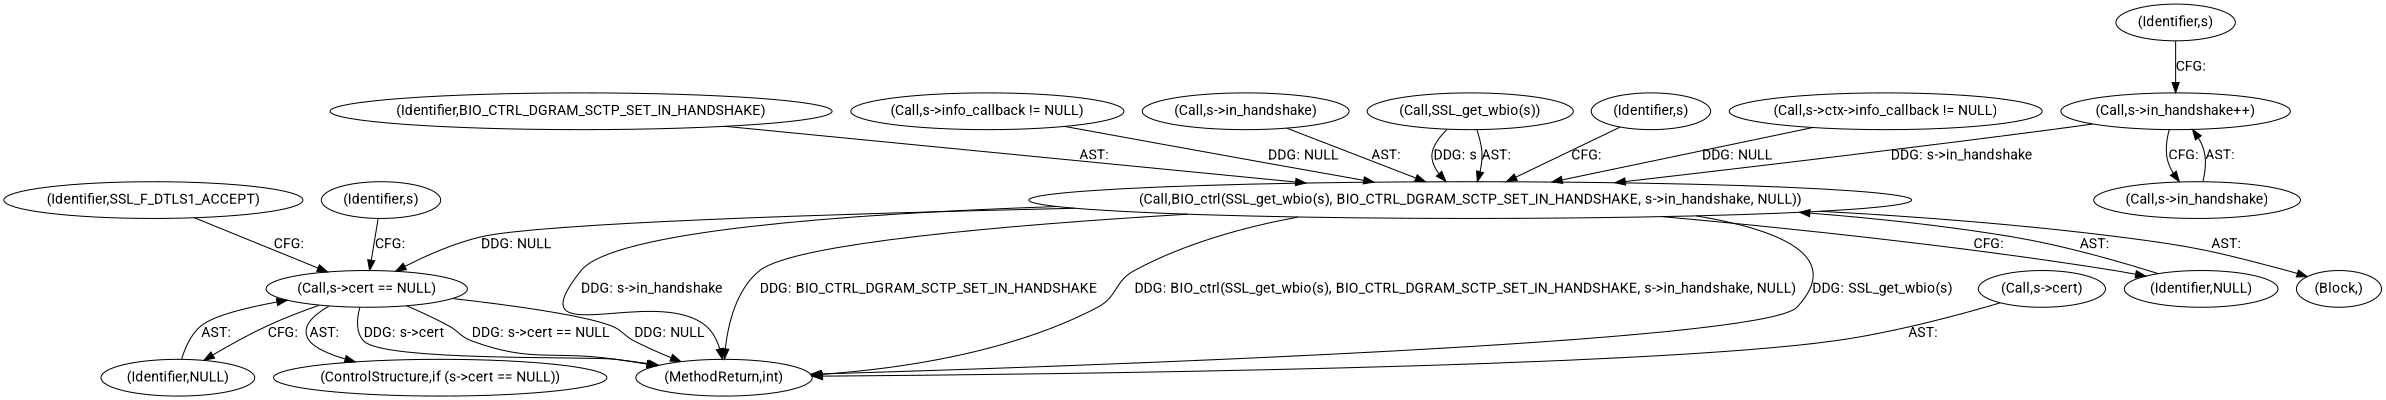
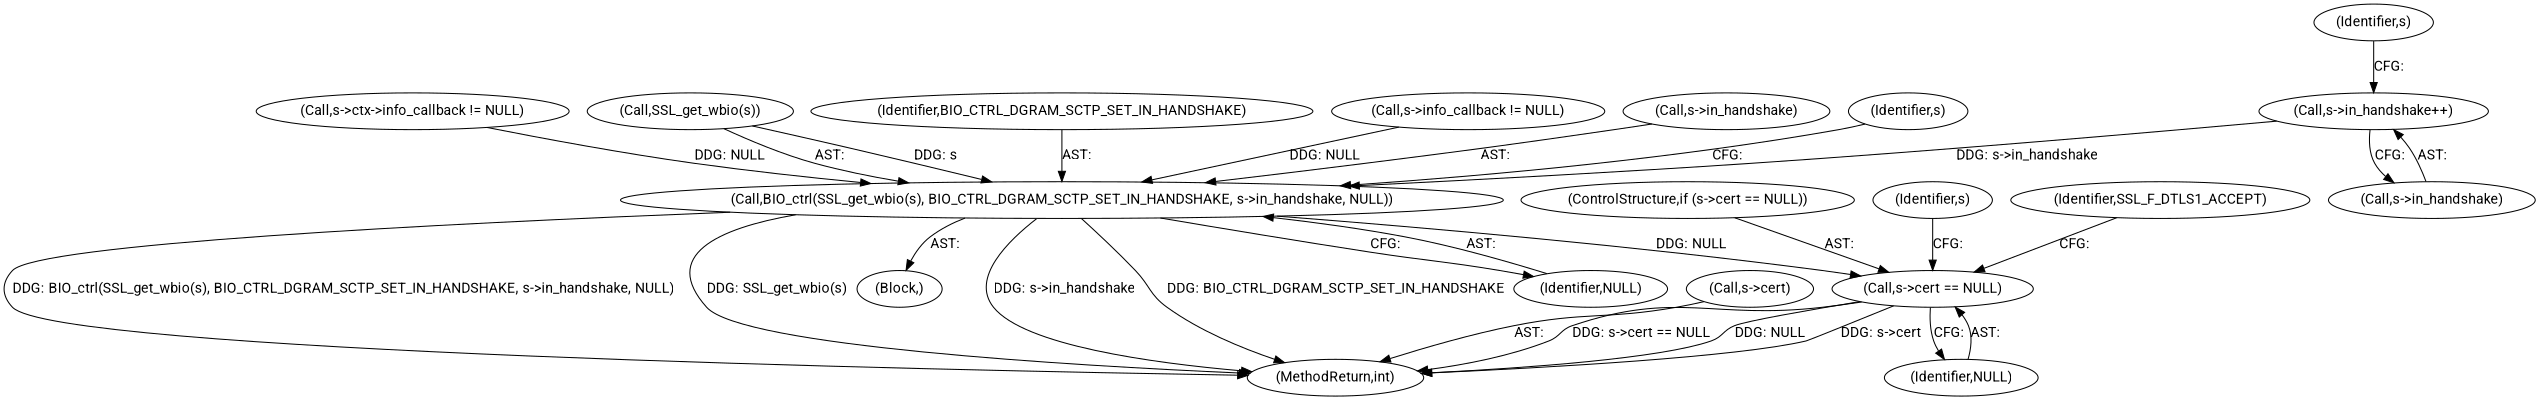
(308, 339) -> (1807, 243)
